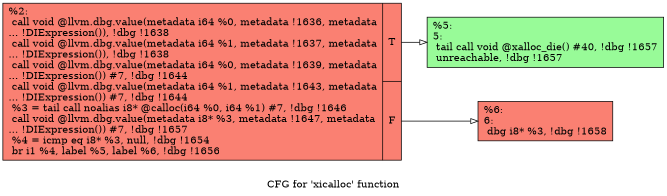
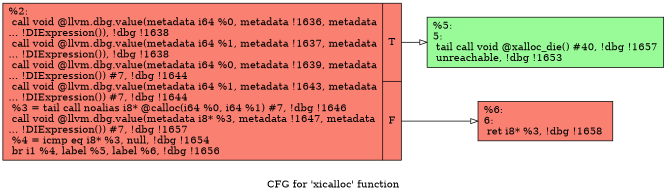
(498, 58) -> (498, 58)
(545, 132) -> (543, 132)
